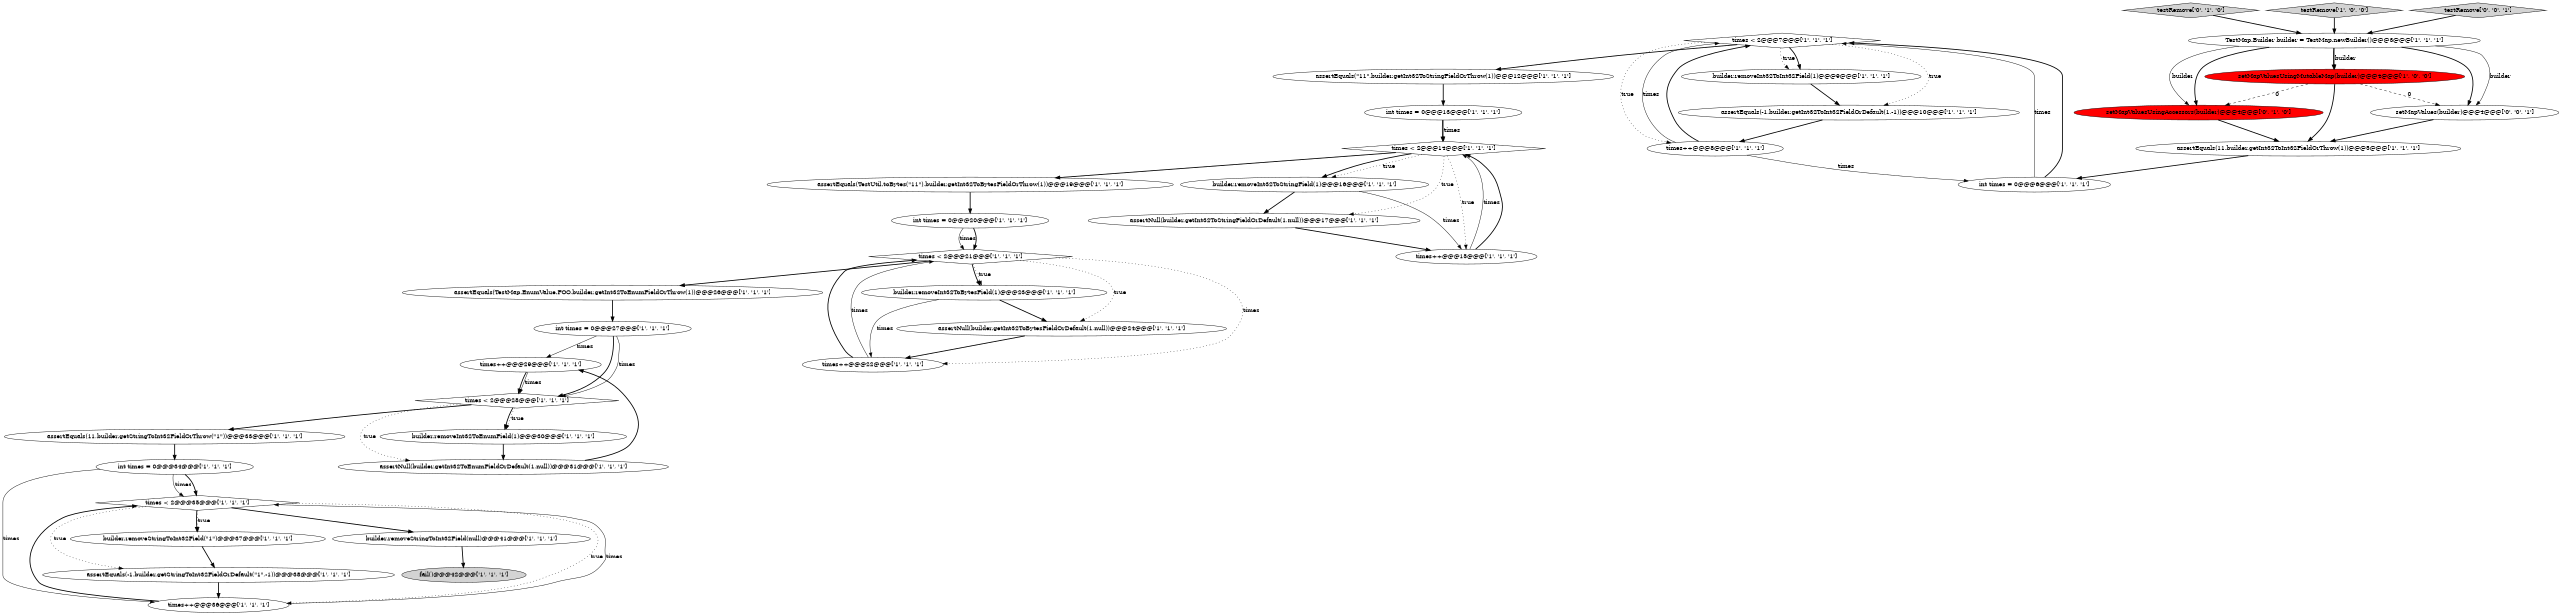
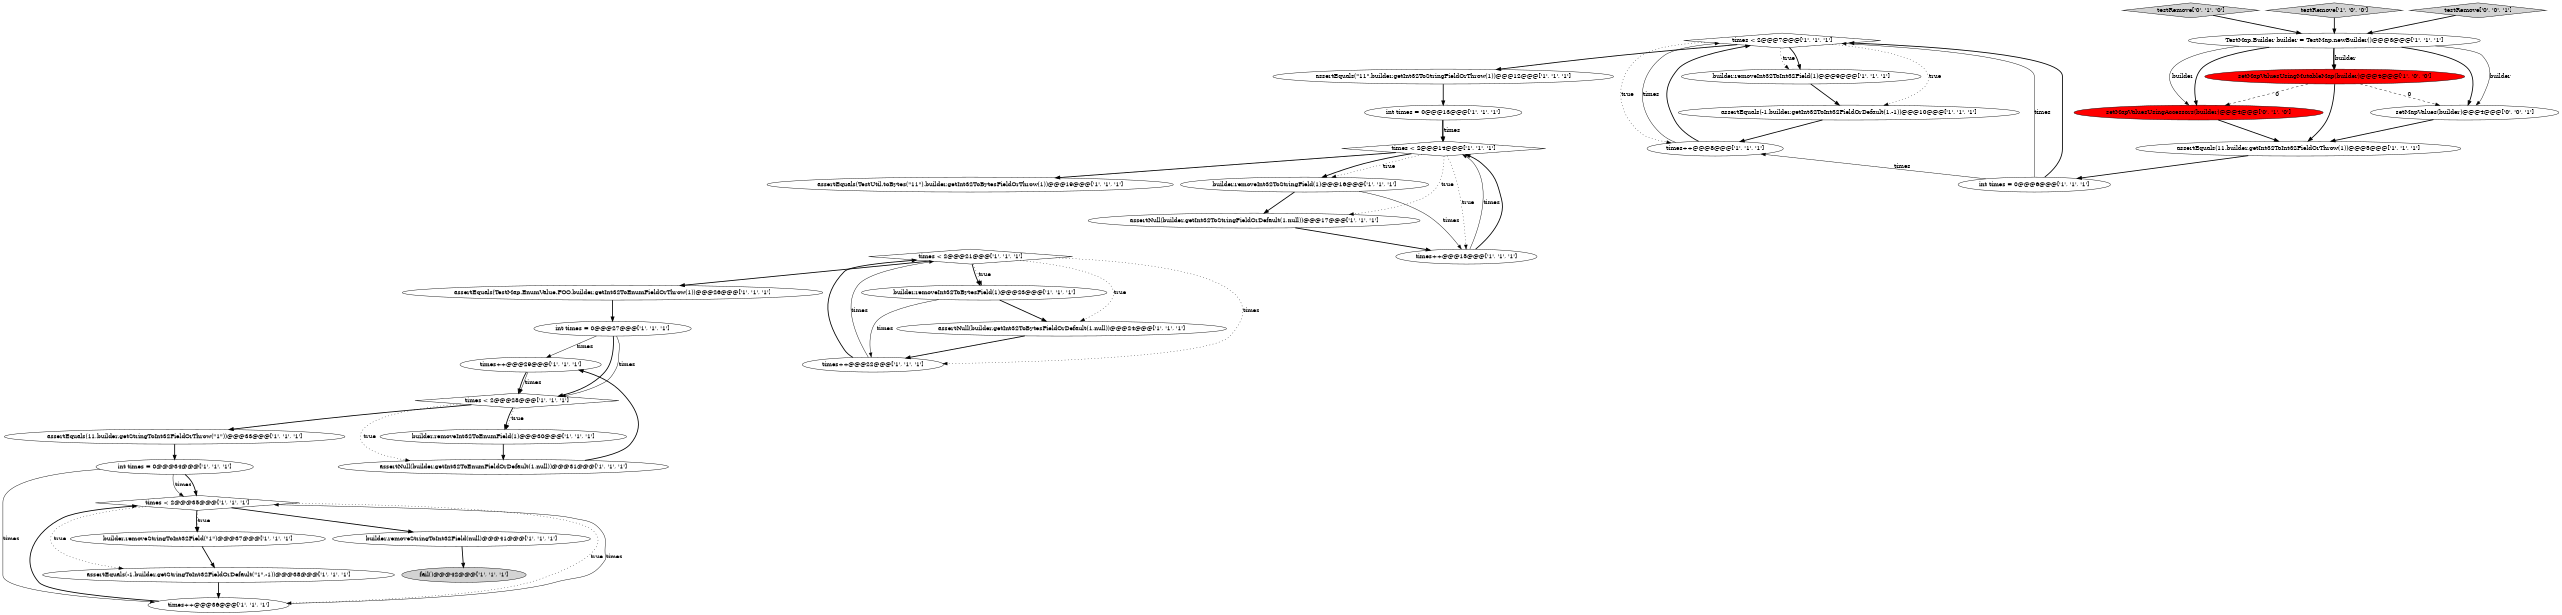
(1855, 172) -> (1876, 167)
(970, 221) -> none
